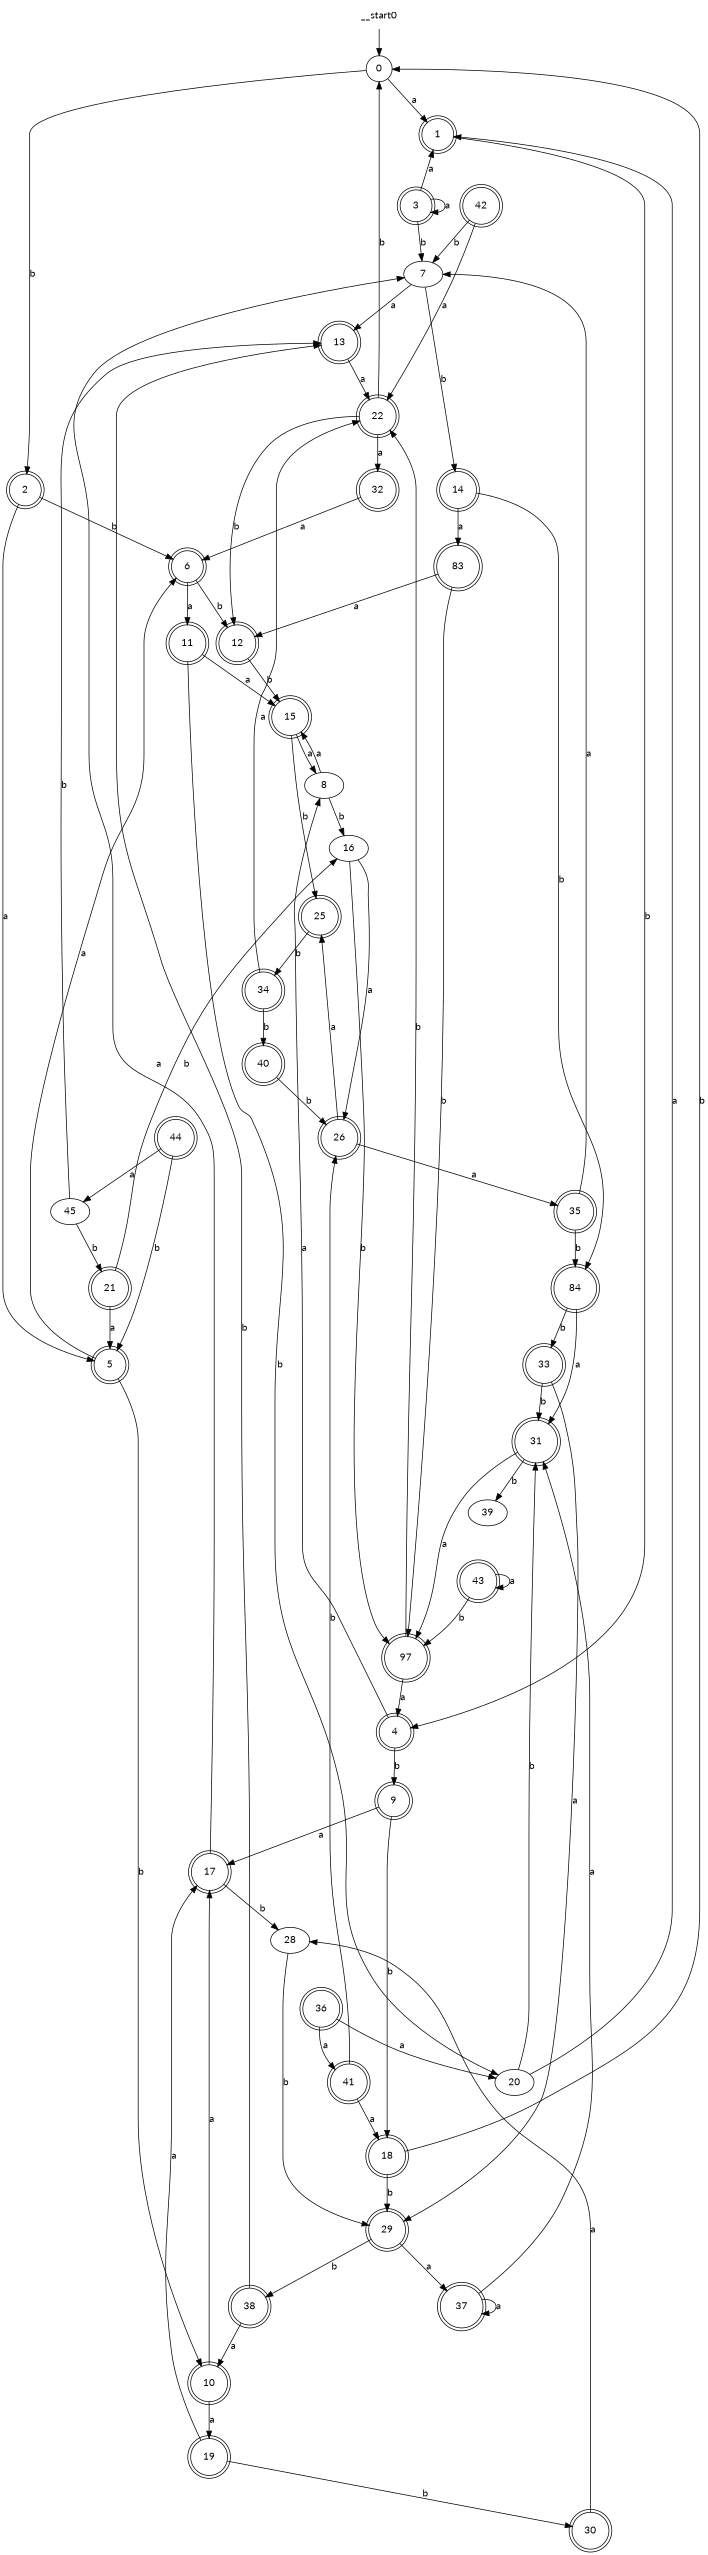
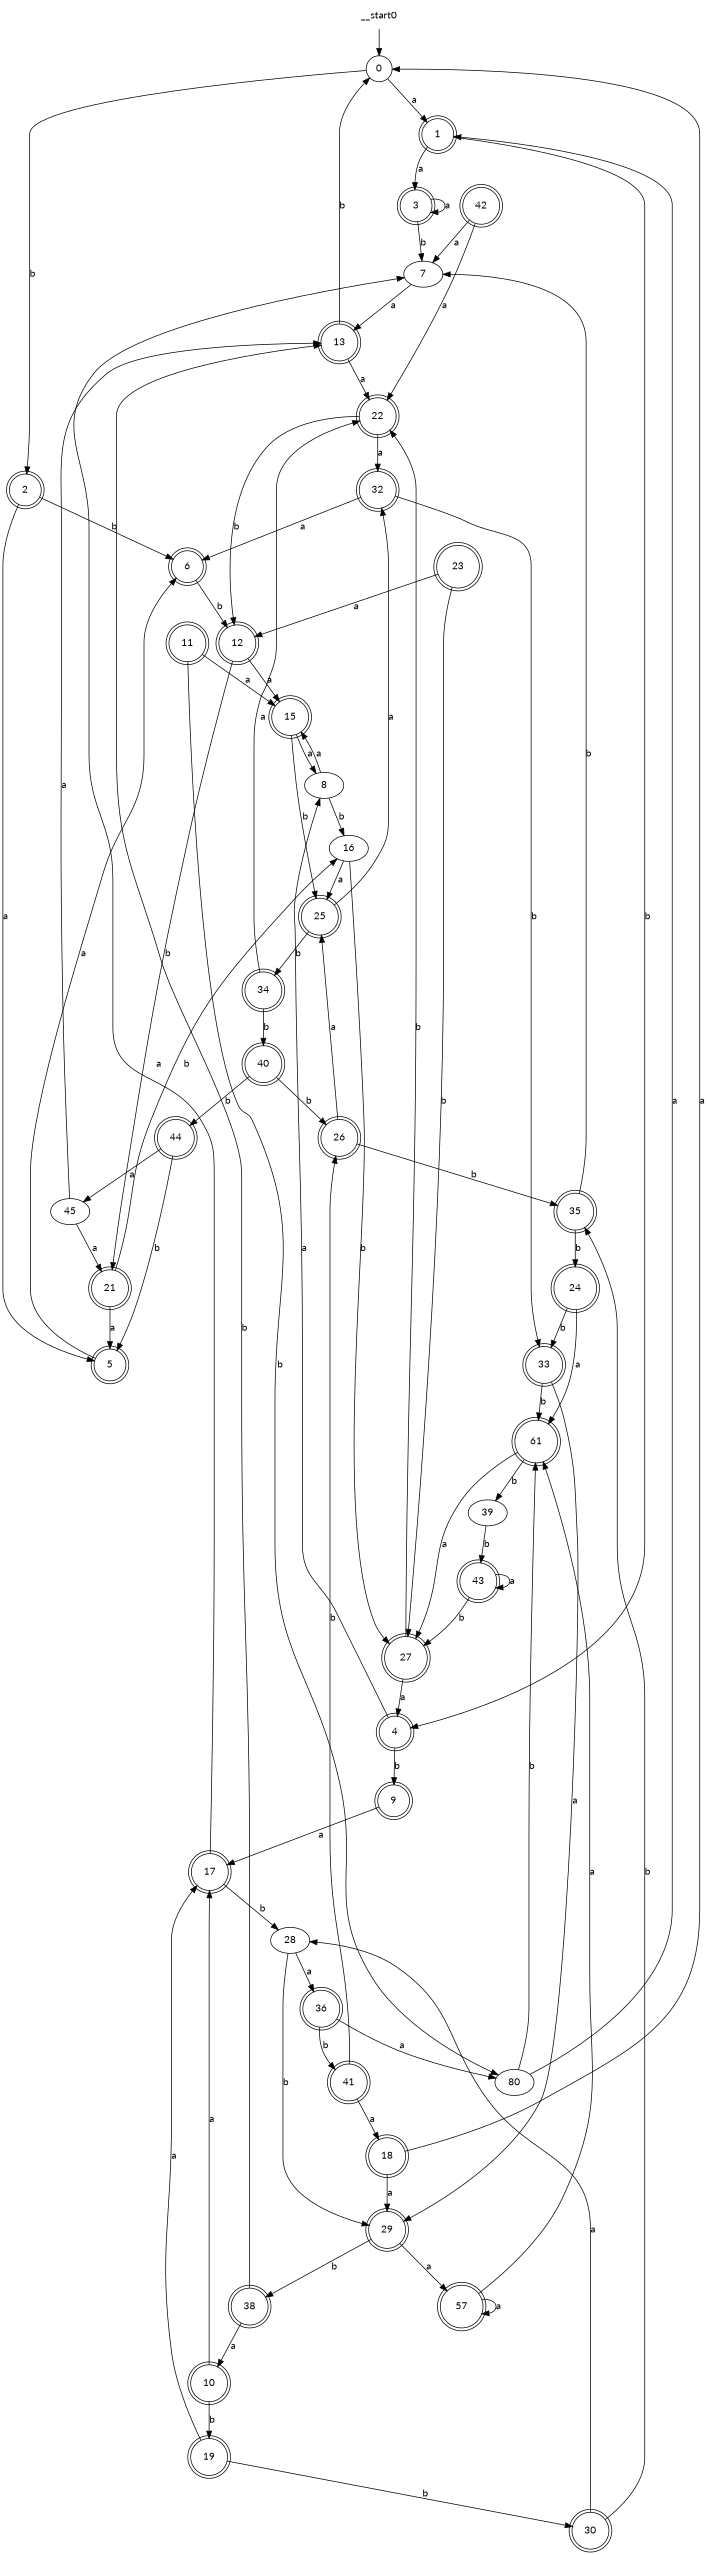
(426, 174) -> (418, 164)
(379, 243) -> (339, 200)
(457, 243) -> (457, 243)
(458, 490) -> none
(458, 567) -> (458, 567)
(187, 600) -> none
(270, 680) -> (270, 680)
none -> (389, 720)
(589, 754) -> (589, 754)
(64, 785) -> (64, 785)
none -> (531, 873)
none -> (166, 945)
(367, 986) -> (337, 877)
none -> (225, 1096)
(702, 1101) -> (702, 1101)
(474, 1175) -> (474, 1175)
(95, 1249) -> (95, 1249)
(575, 1288) -> (575, 1288)
(536, 1442) -> (536, 1442)
none -> (484, 1541)
(406, 1658) -> (406, 1658)
(138, 1872) -> none
none -> (645, 1880)
none -> (303, 1969)
(387, 1974) -> none
(326, 2046) -> (326, 2046)
(514, 2082) -> (514, 2082)
(390, 2193) -> (390, 2193)
(462, 2307) -> (462, 2307)
(212, 2420) -> (212, 2420)
